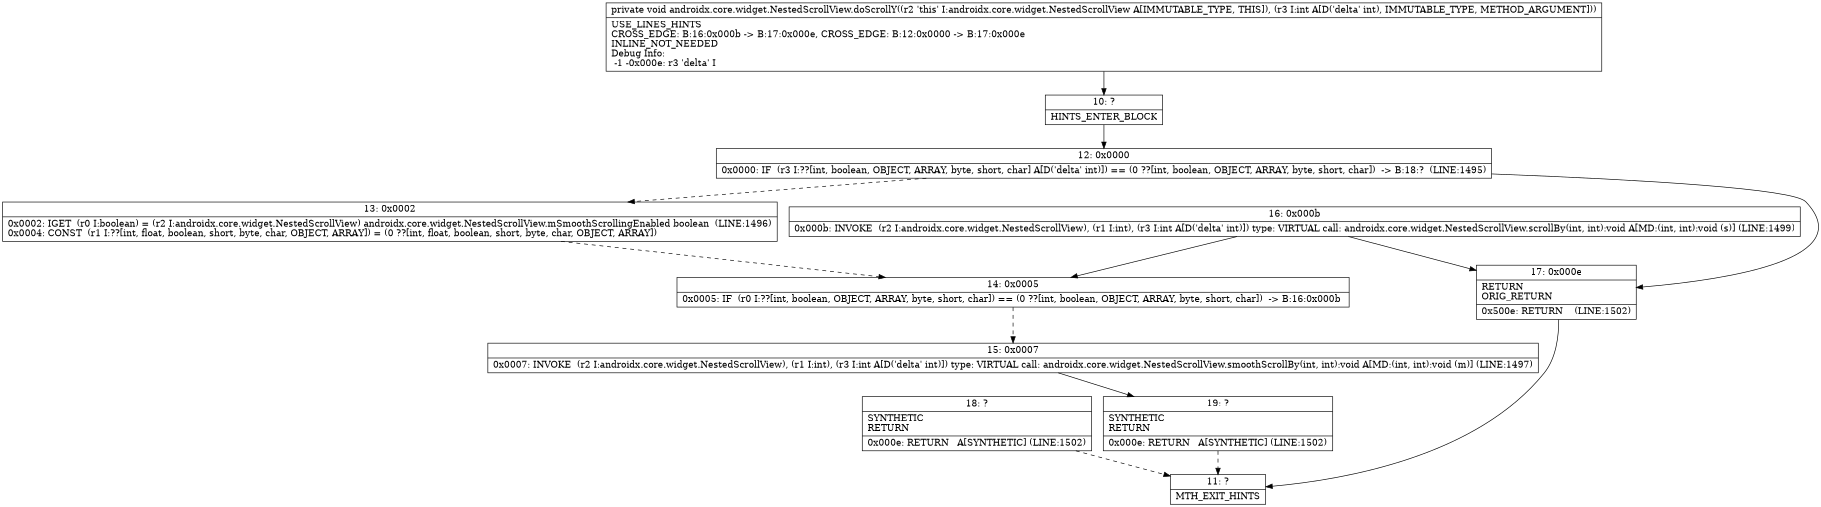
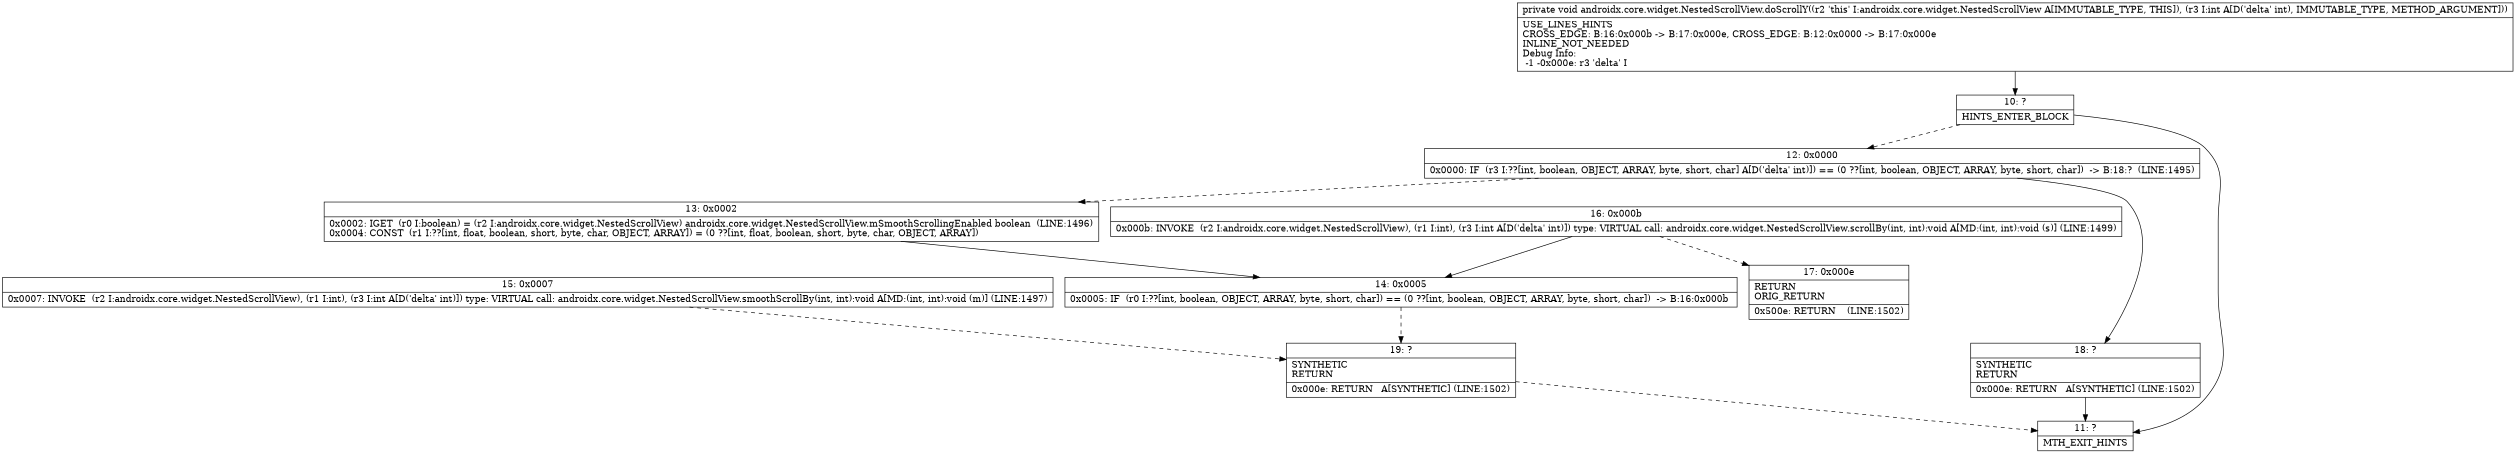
(1104, 133) -> (1917, 136)
(1761, 191) -> (2136, 216)
(1409, 253) -> (1701, 250)
(720, 259) -> (1077, 259)
(1013, 322) -> (1401, 322)
(1093, 384) -> (985, 333)
(1446, 444) -> (2218, 242)
(1120, 463) -> (2085, 406)
